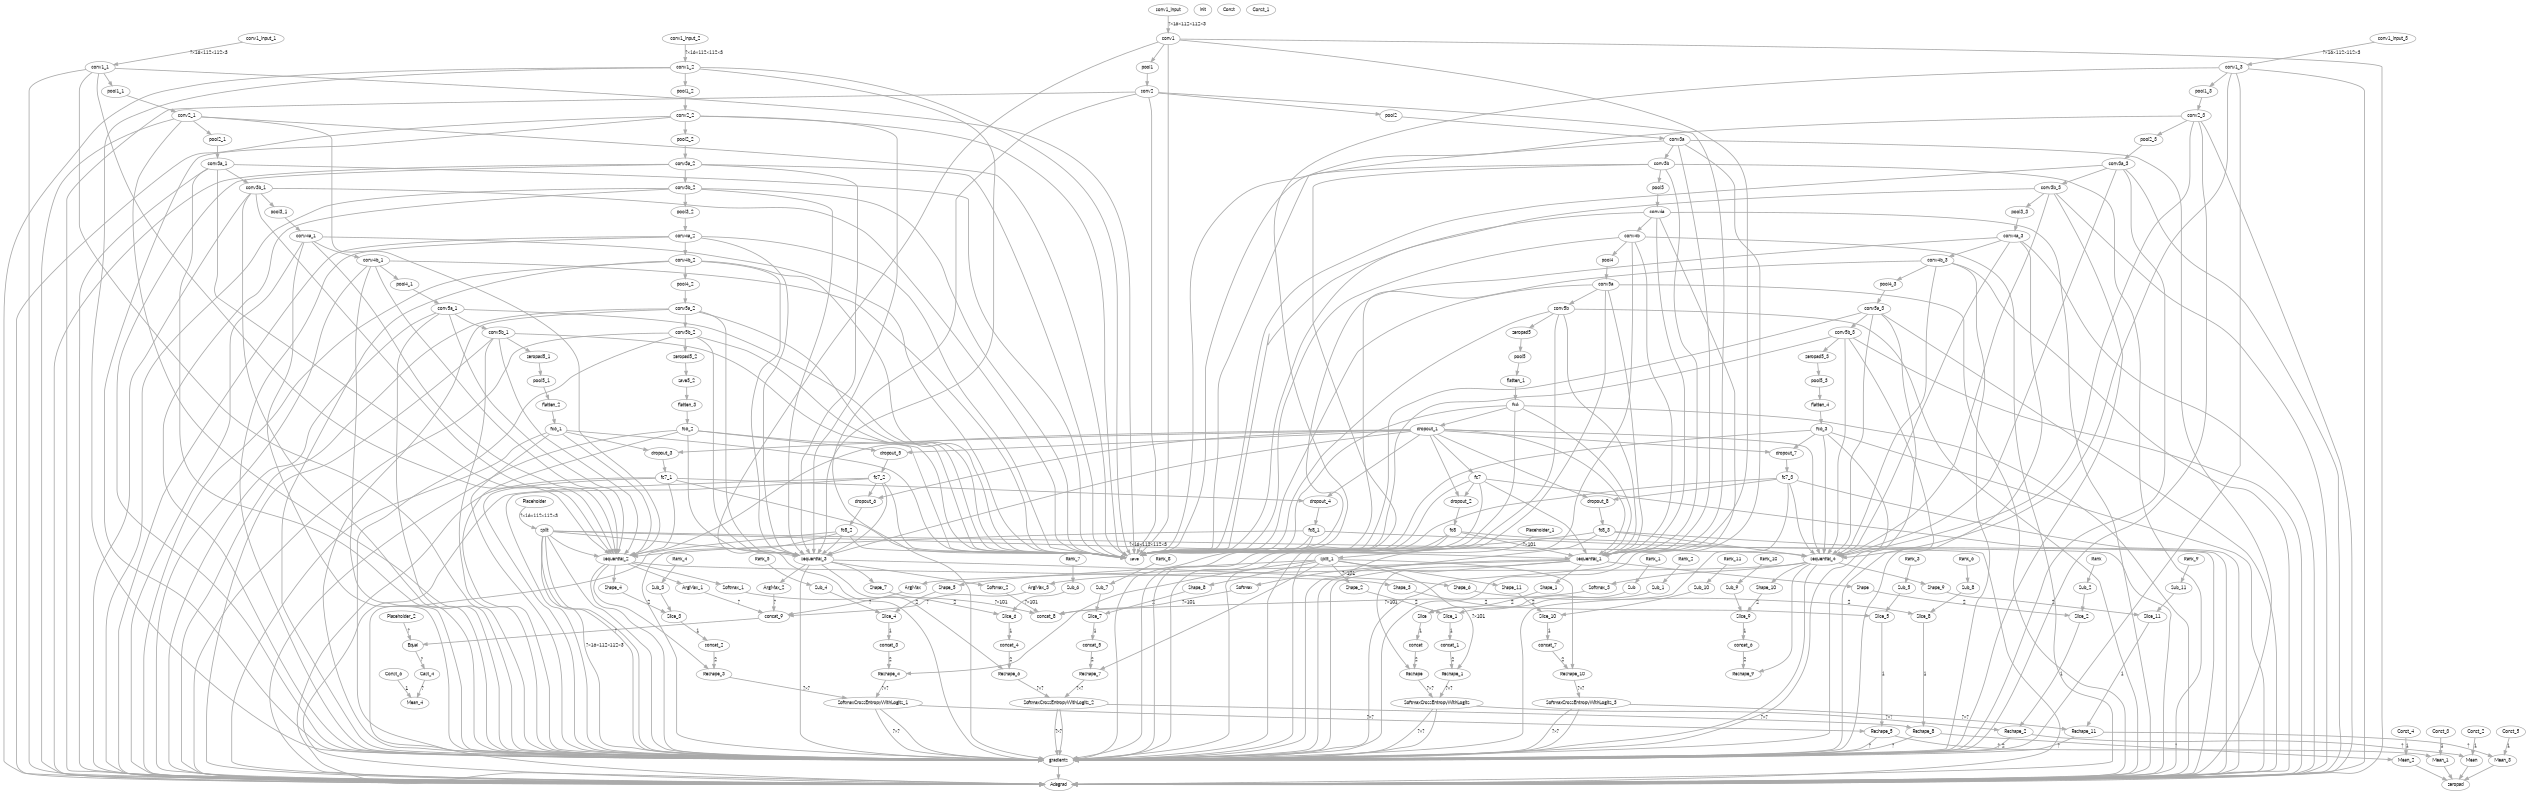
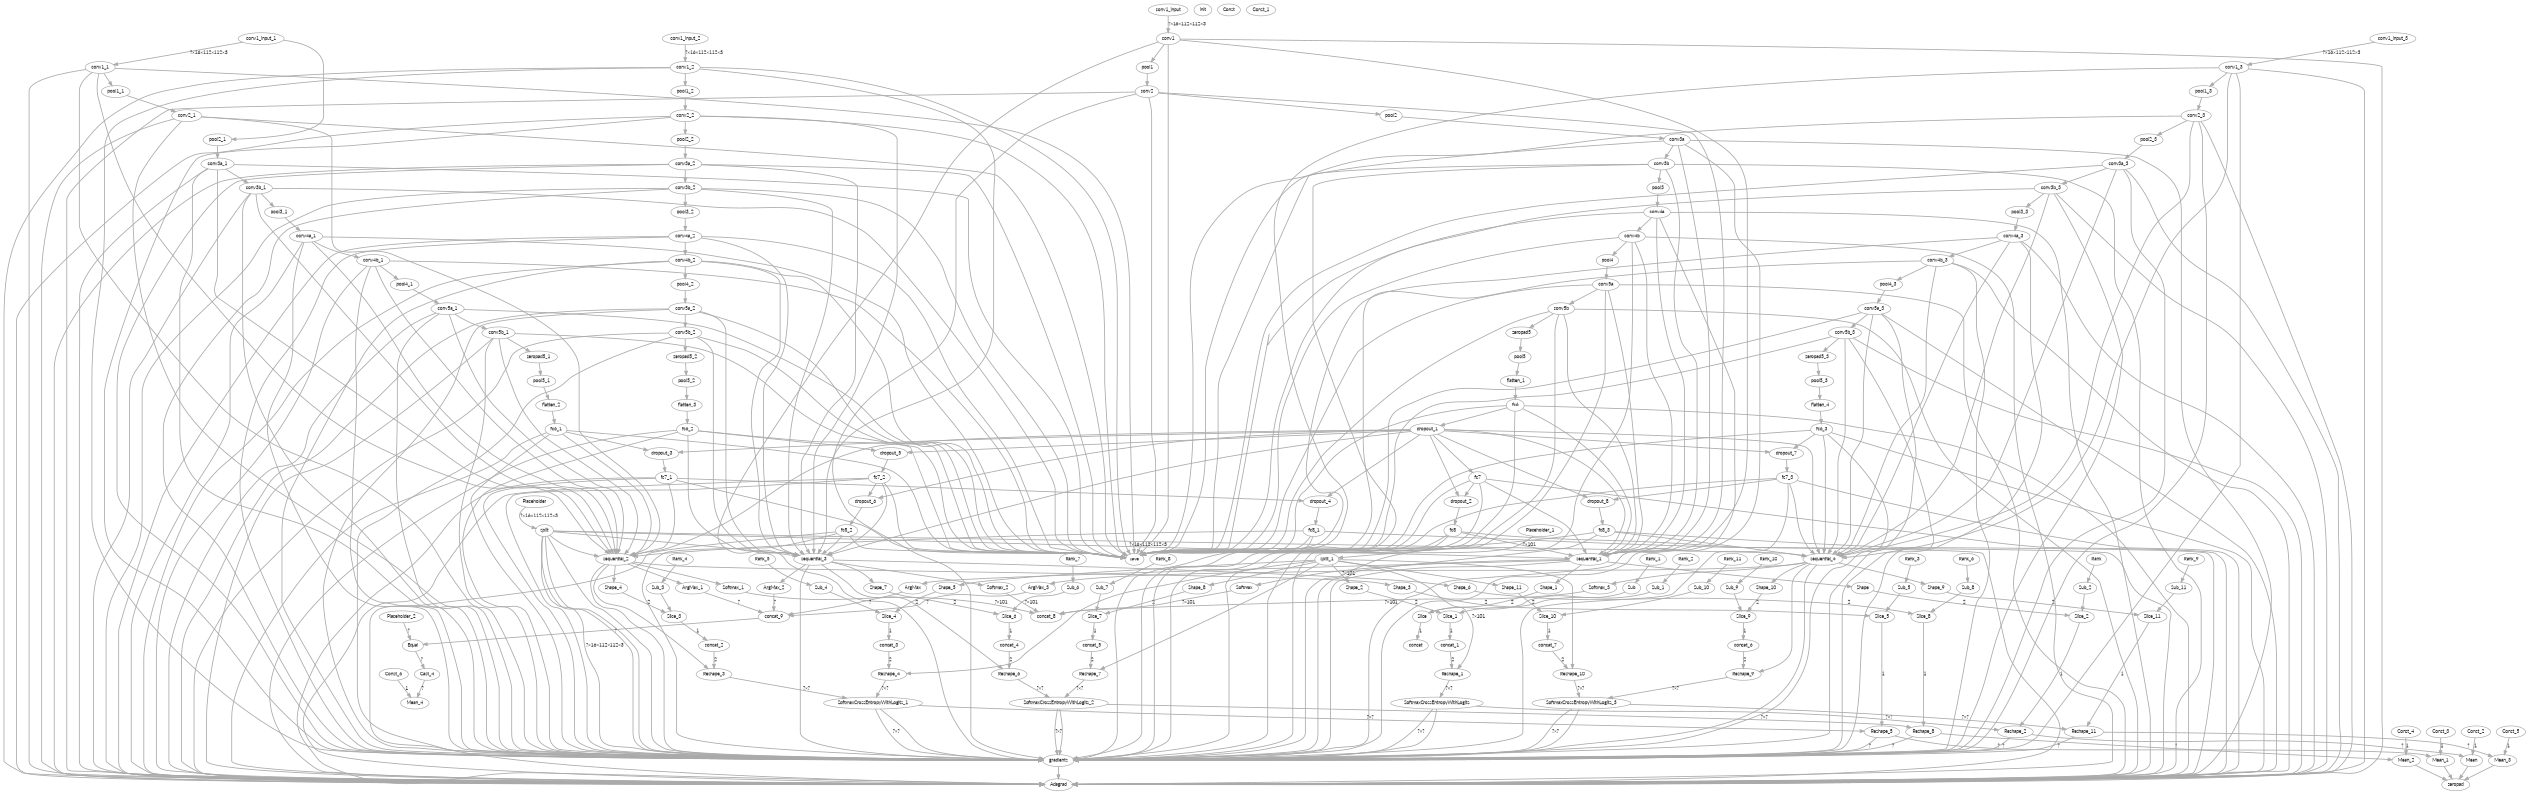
(201, 127) -> (324, 112)
(687, 381) -> (687, 381)
(1414, 674) -> none
none -> (1670, 687)
(2003, 746) -> (2003, 746)
